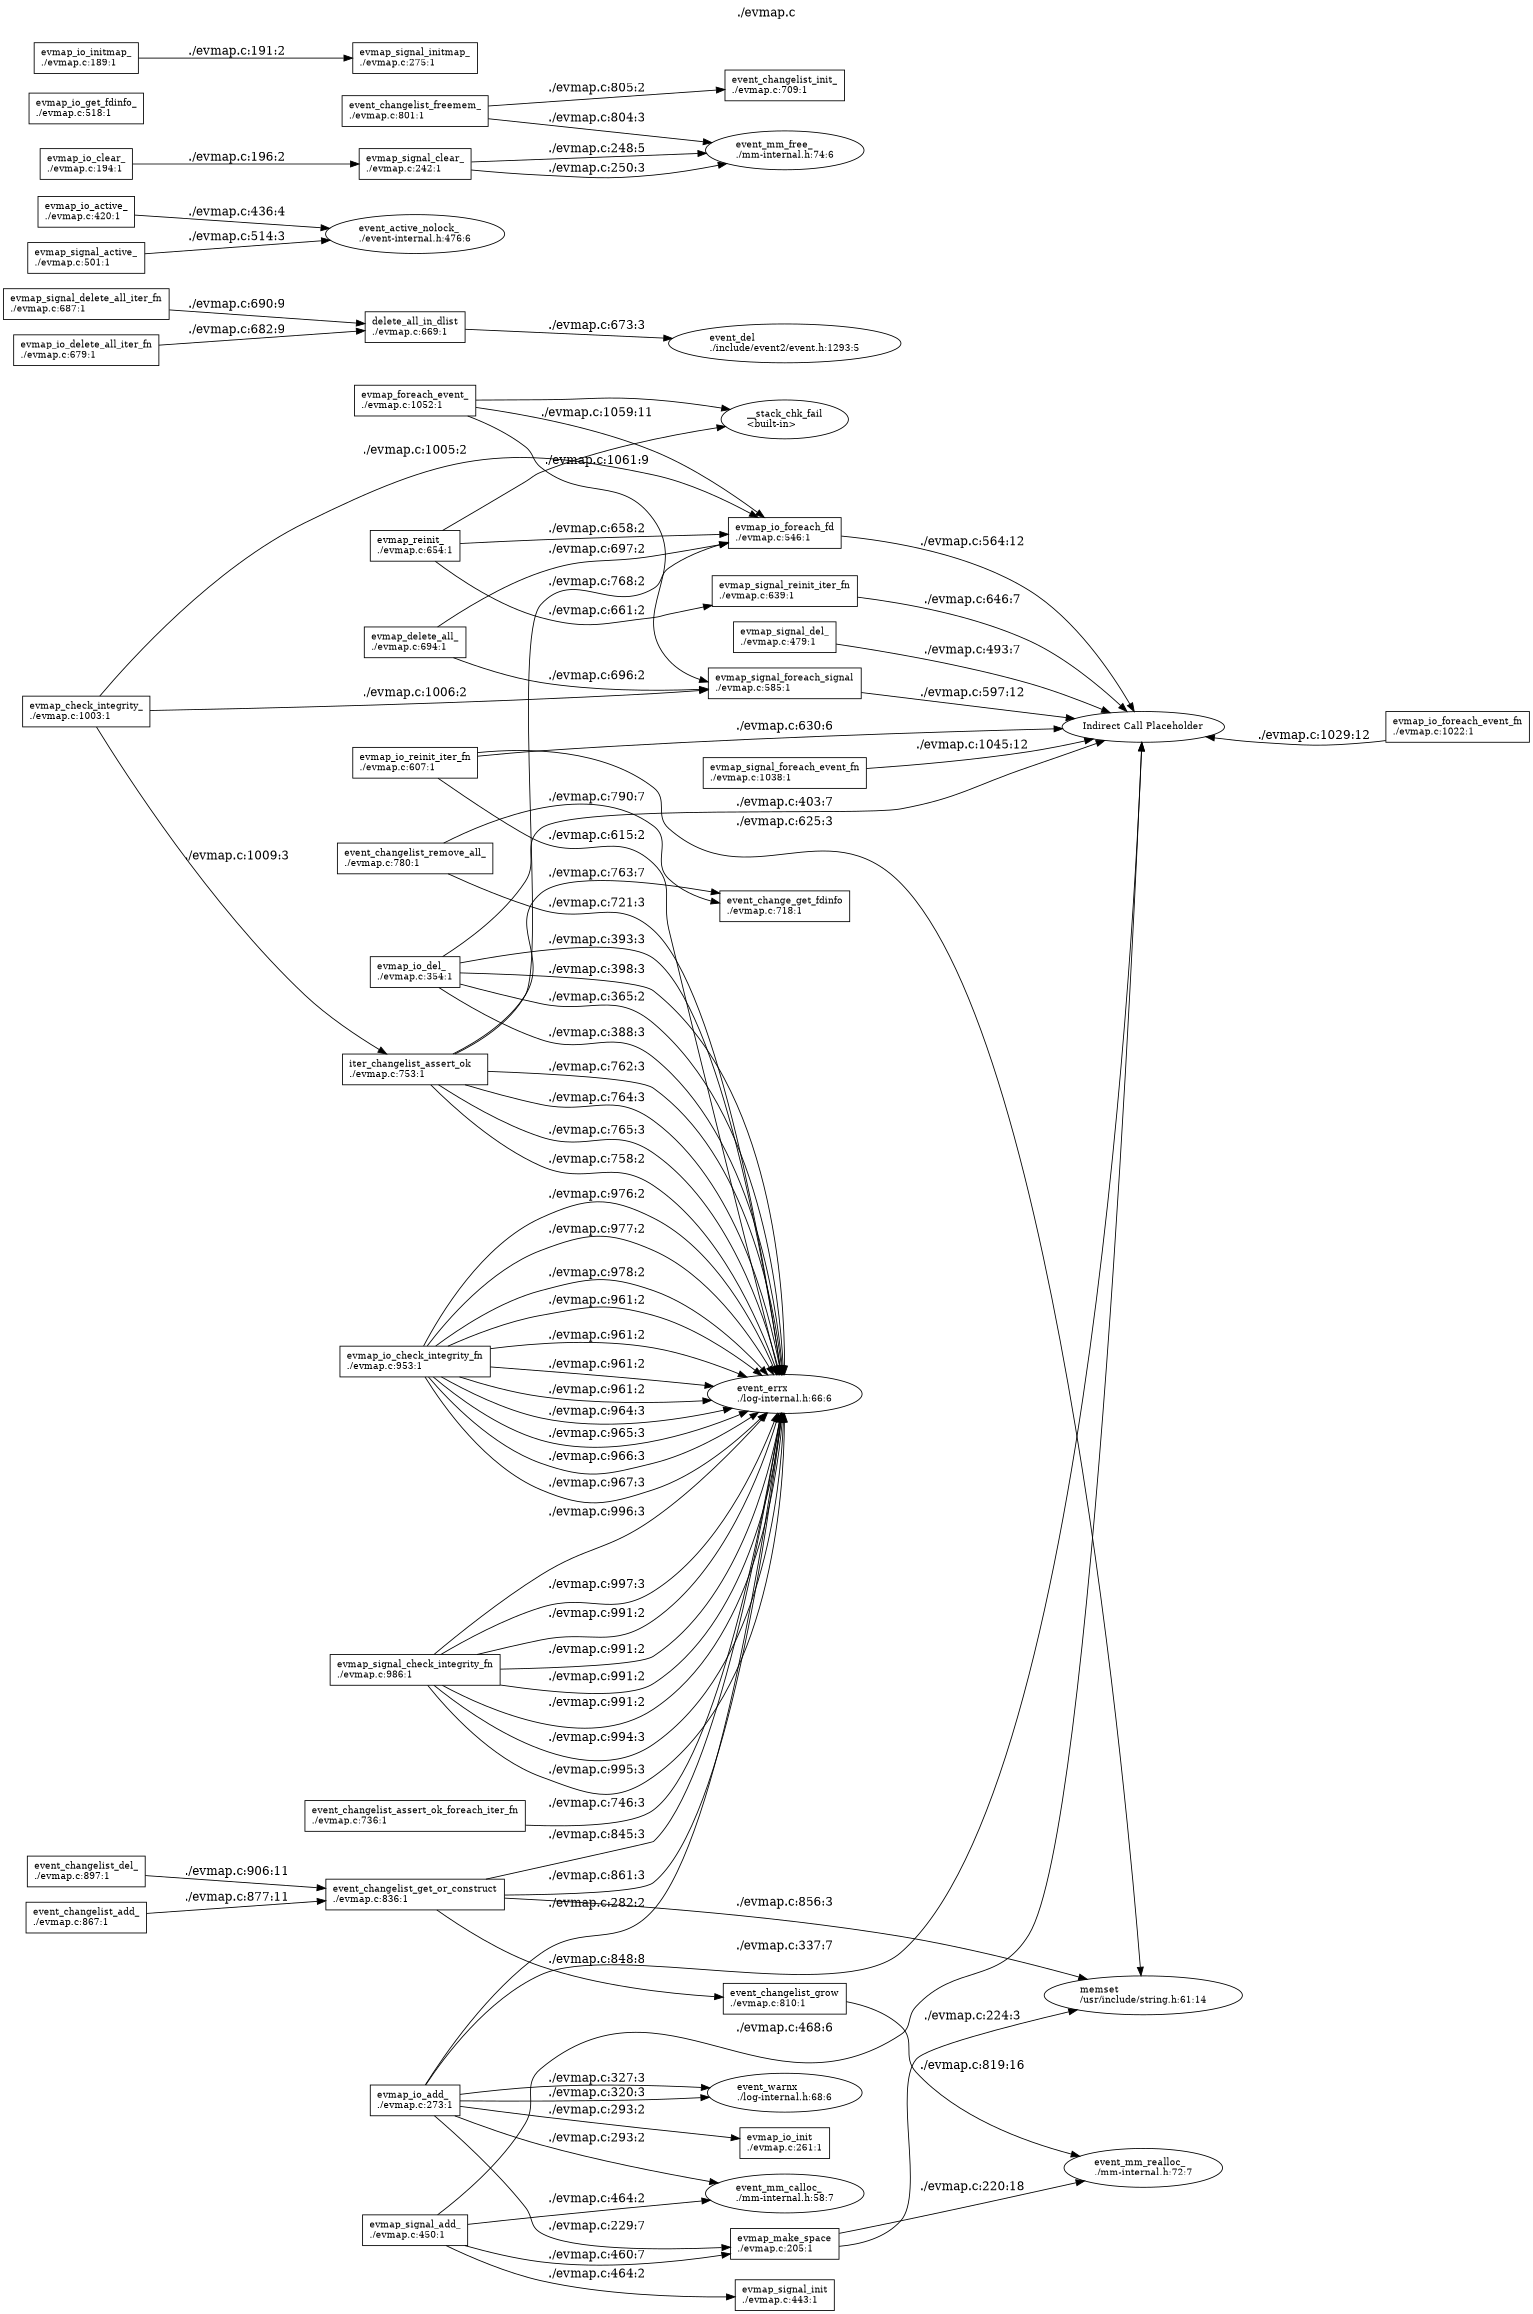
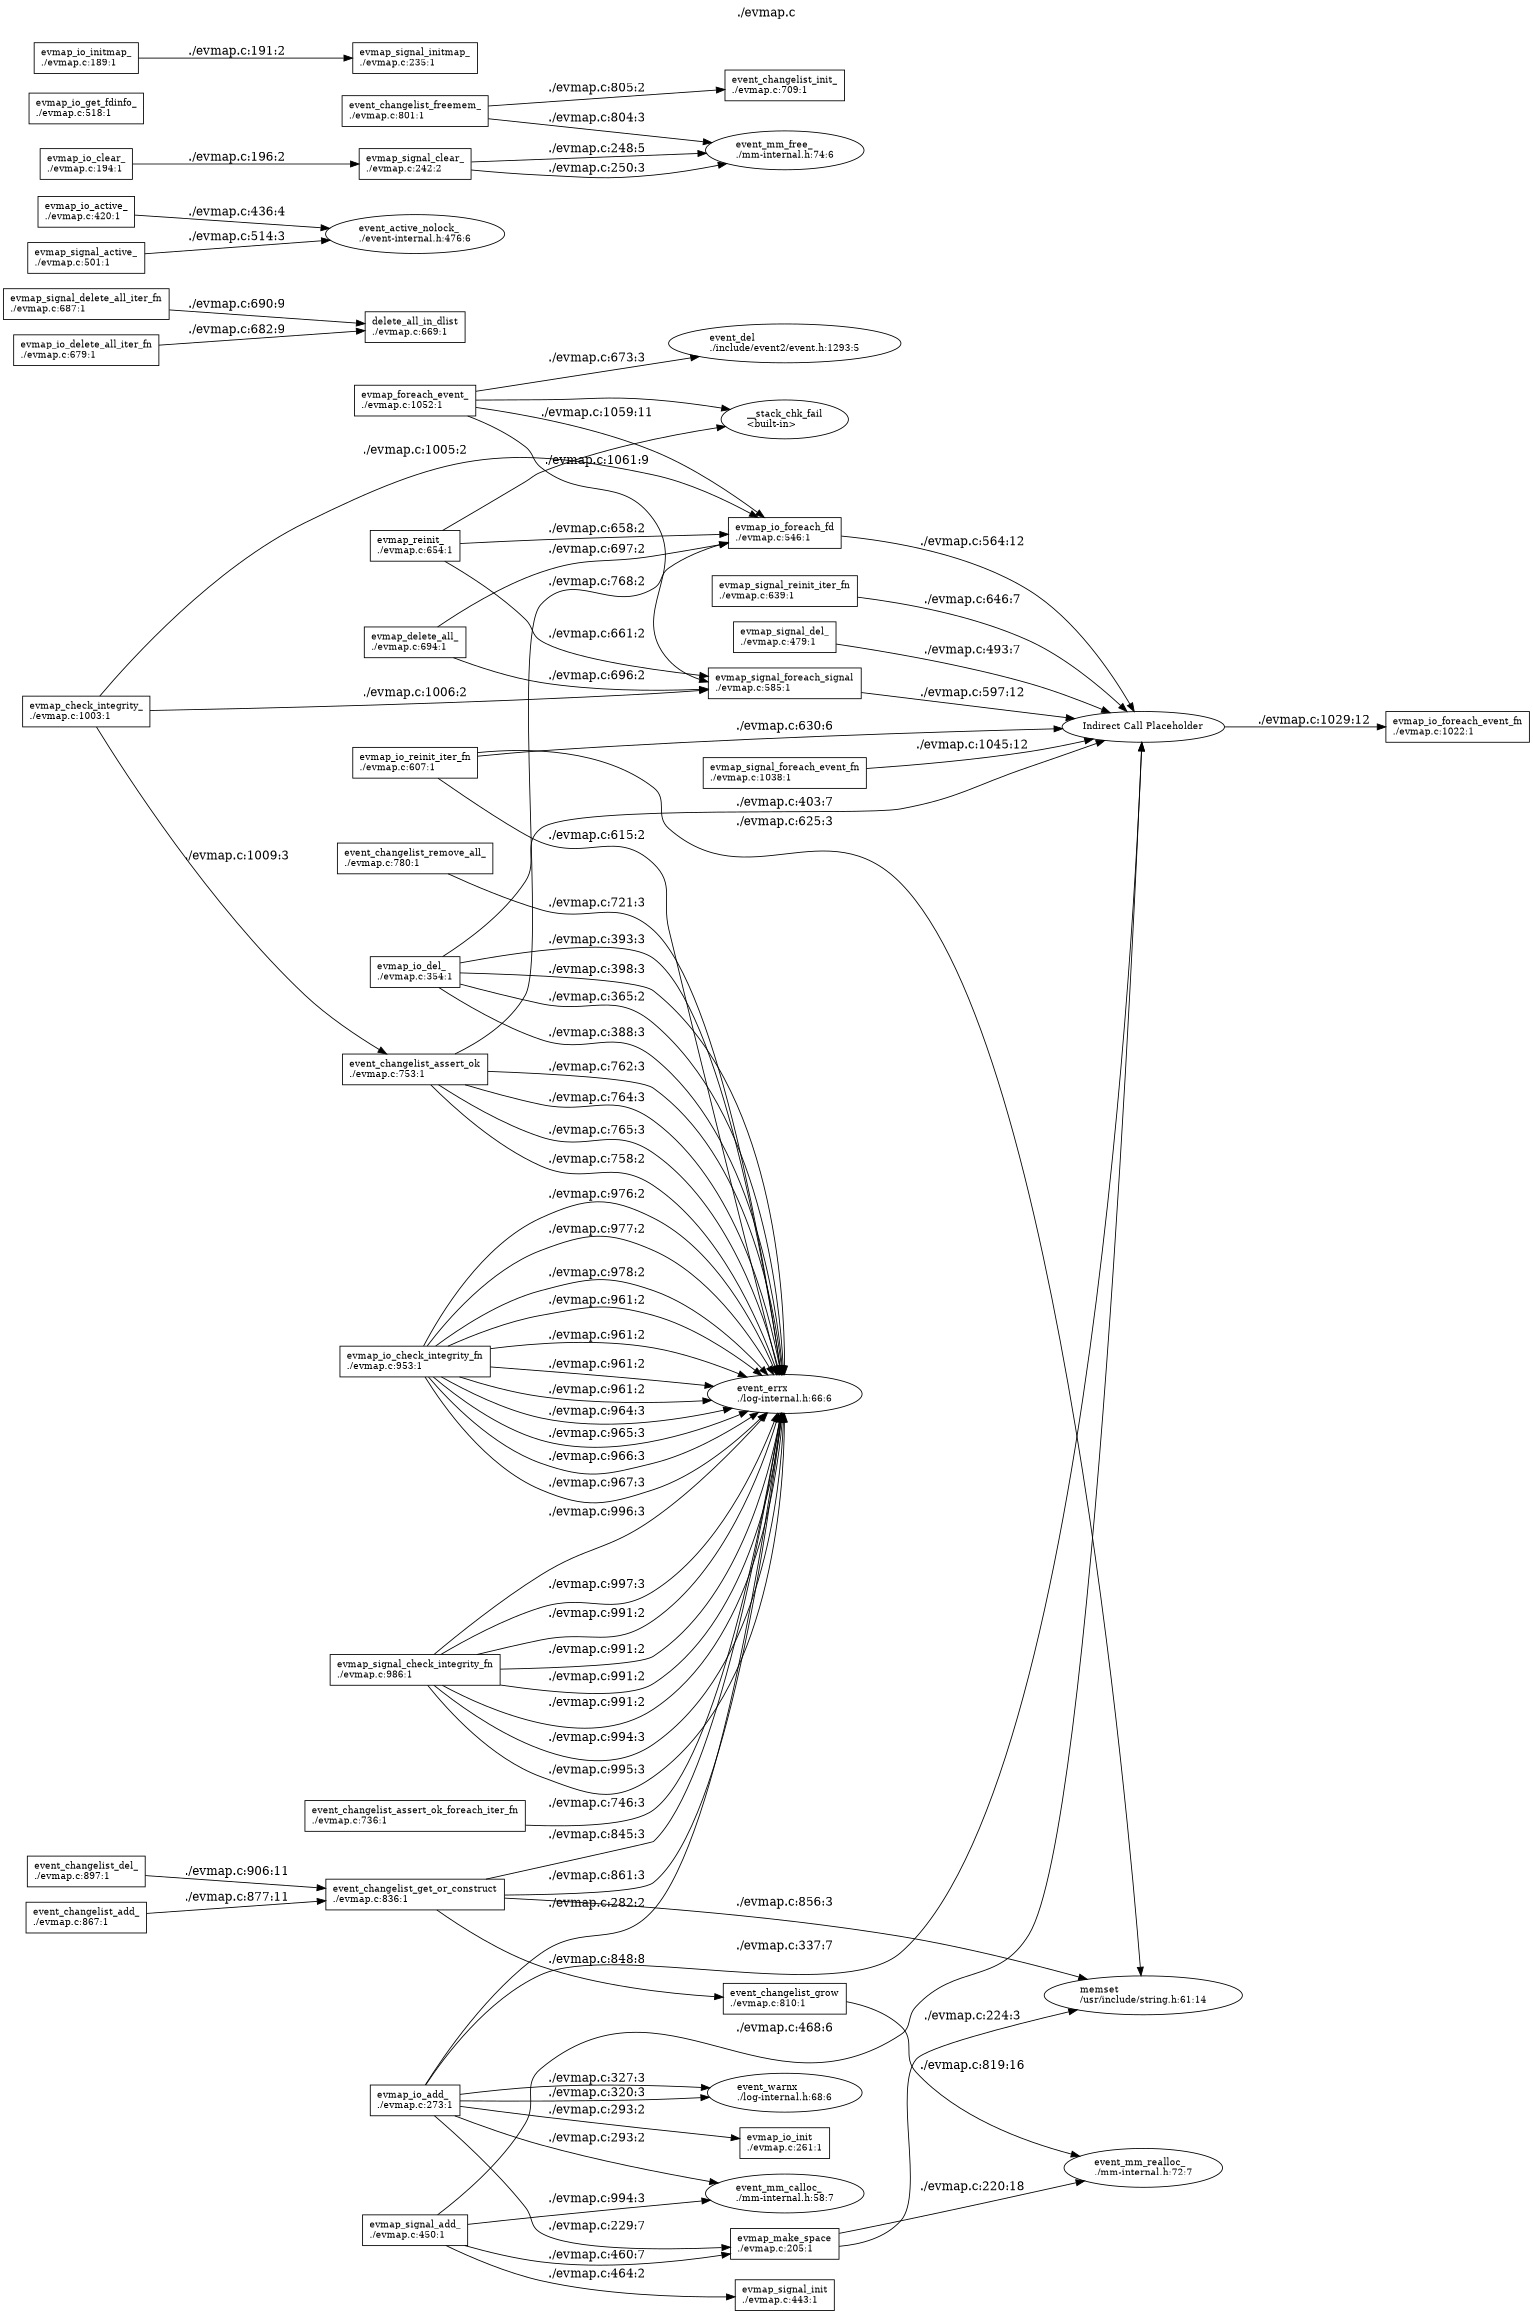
(415, 58) -> (415, 58)
(415, 164) -> (415, 164)
(564, 334) -> (583, 375)
(563, 622) -> (558, 648)
(1300, 745) -> (1301, 727)
(785, 906) -> none
(415, 1069) -> (415, 1069)
(597, 2199) -> (597, 2199)
